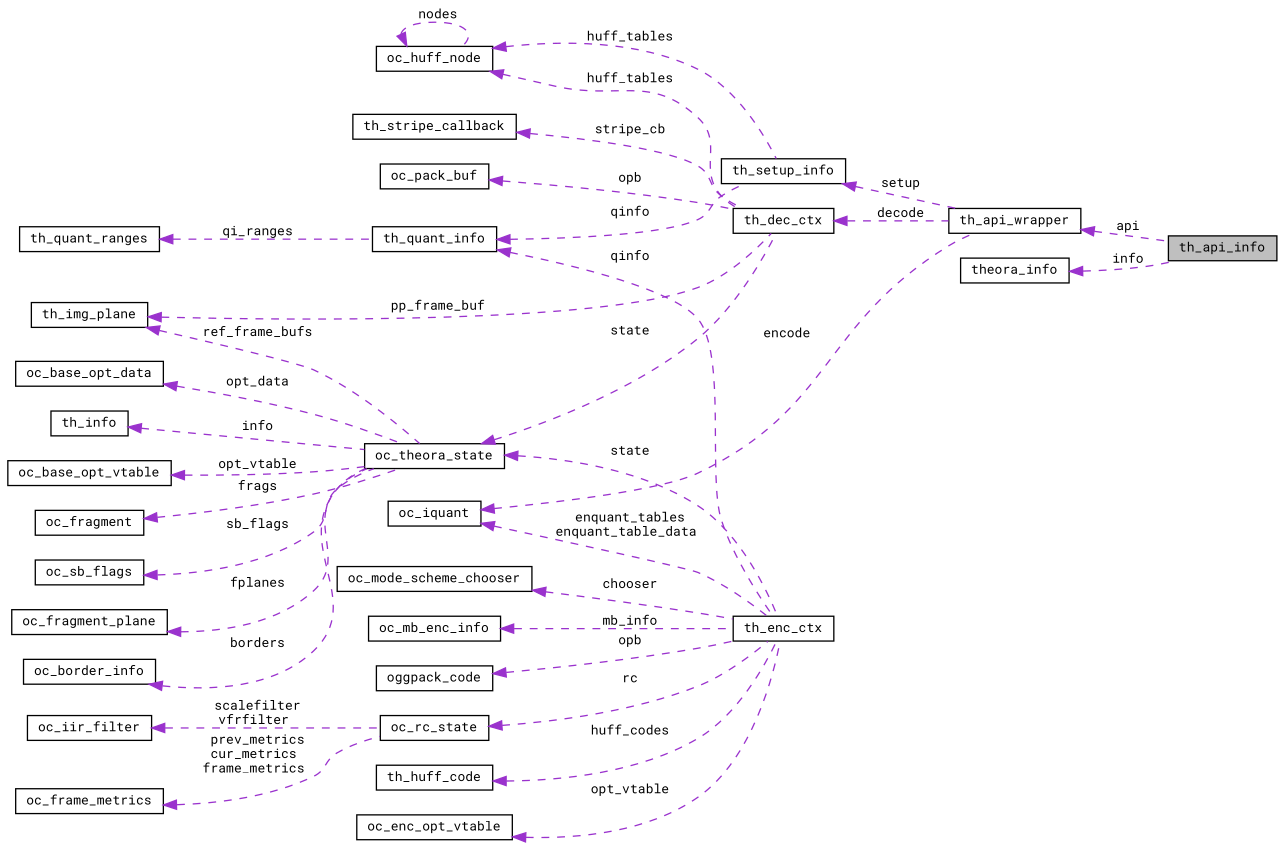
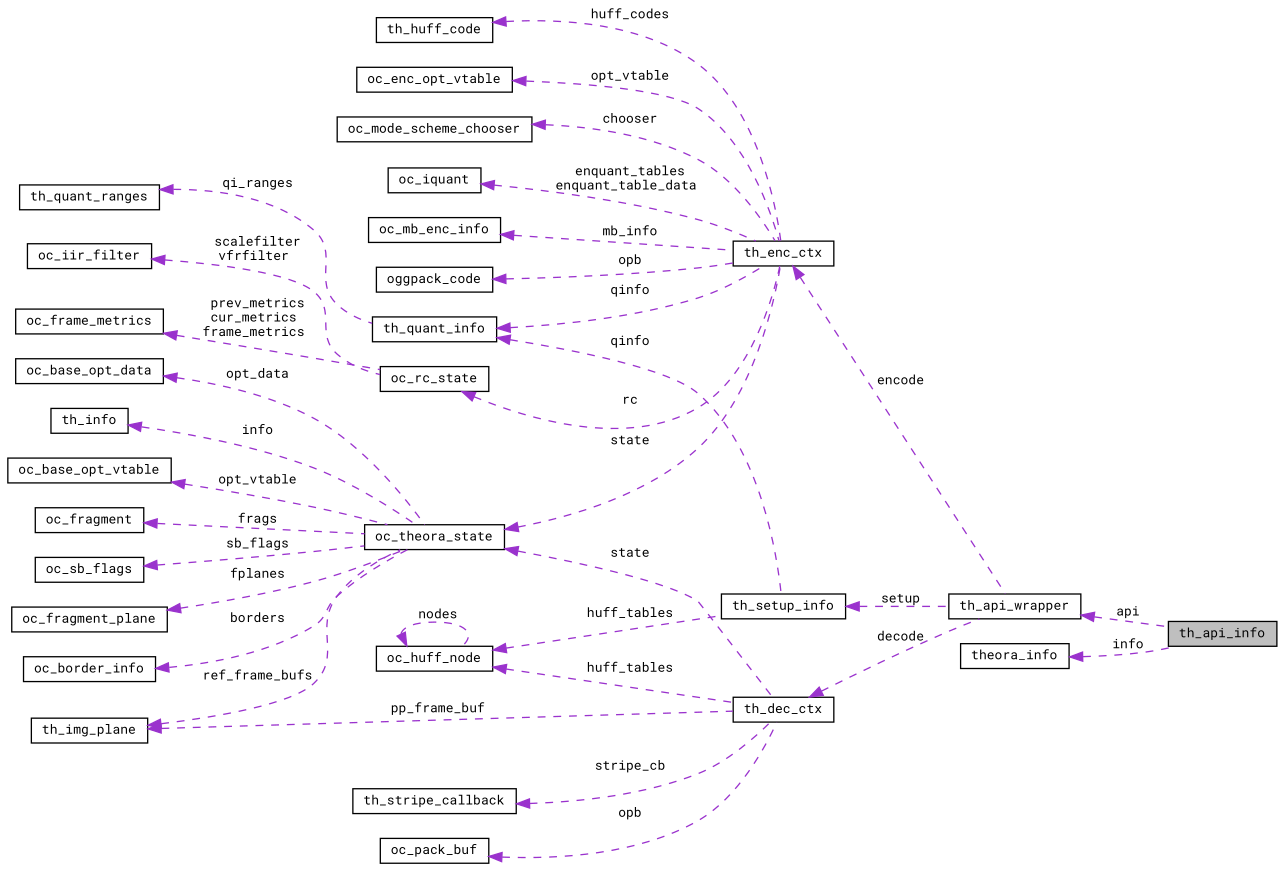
(766, 429) -> (903, 435)
